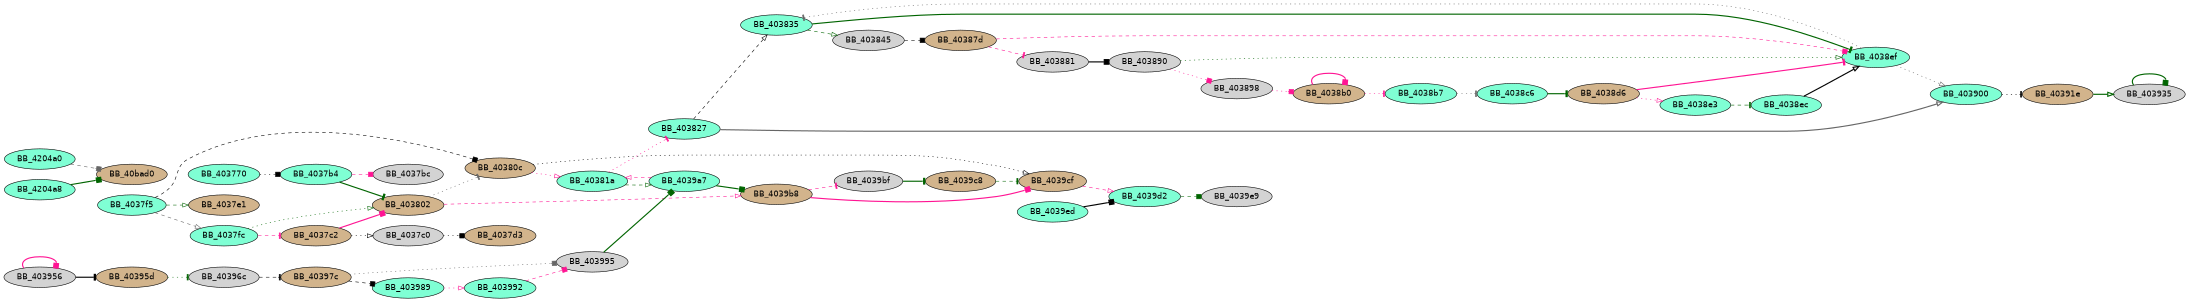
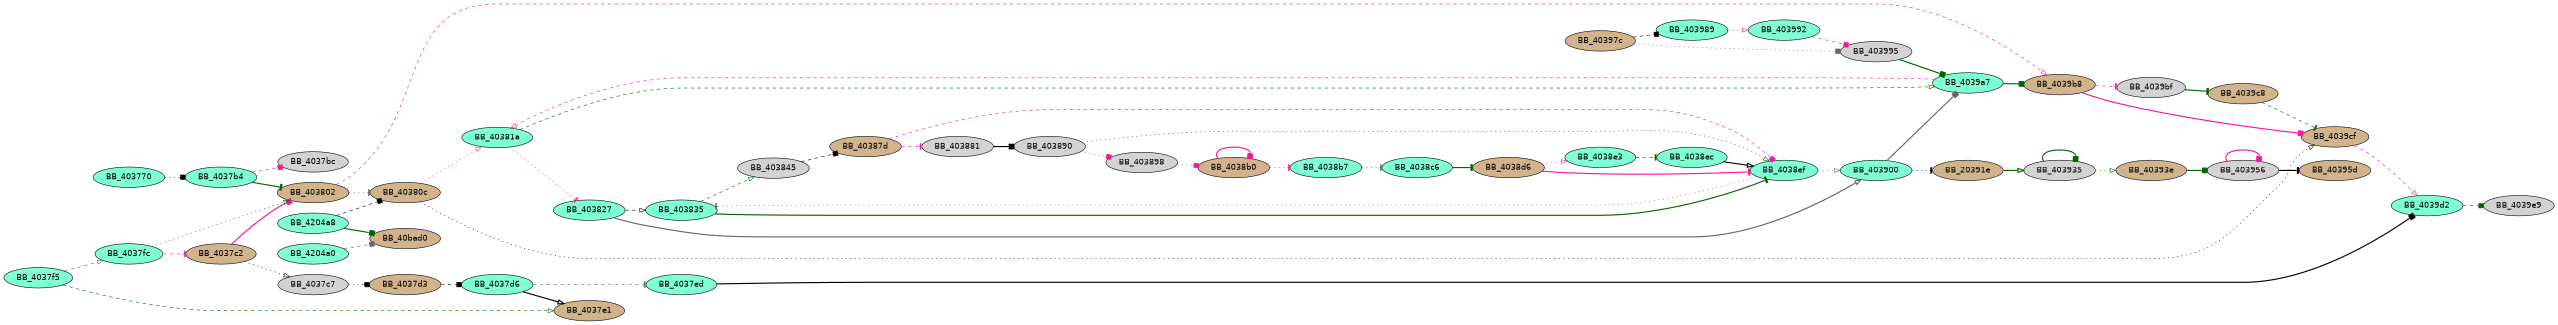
(2058, 94) -> (1968, 170)
none -> (1920, 129)
(303, 132) -> (356, 209)
none -> (2151, 170)
(1053, 212) -> (681, 285)
(408, 236) -> (313, 285)
(224, 277) -> none
none -> (497, 285)
